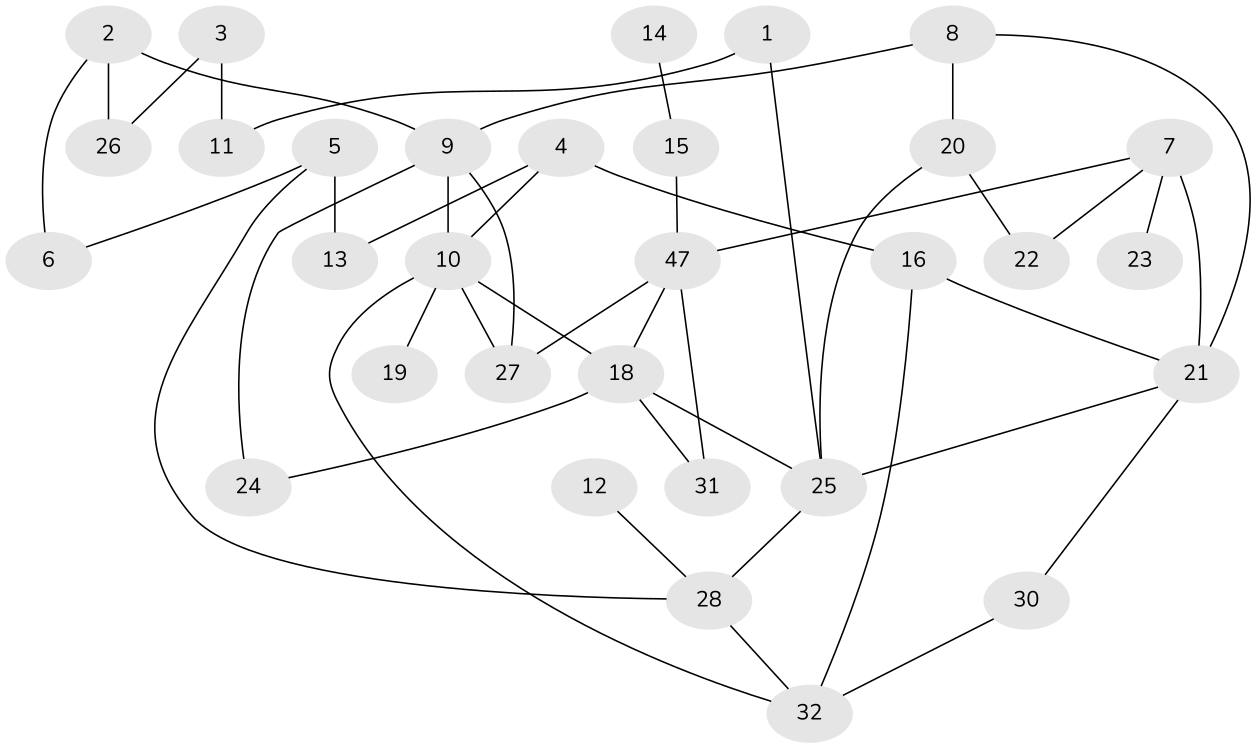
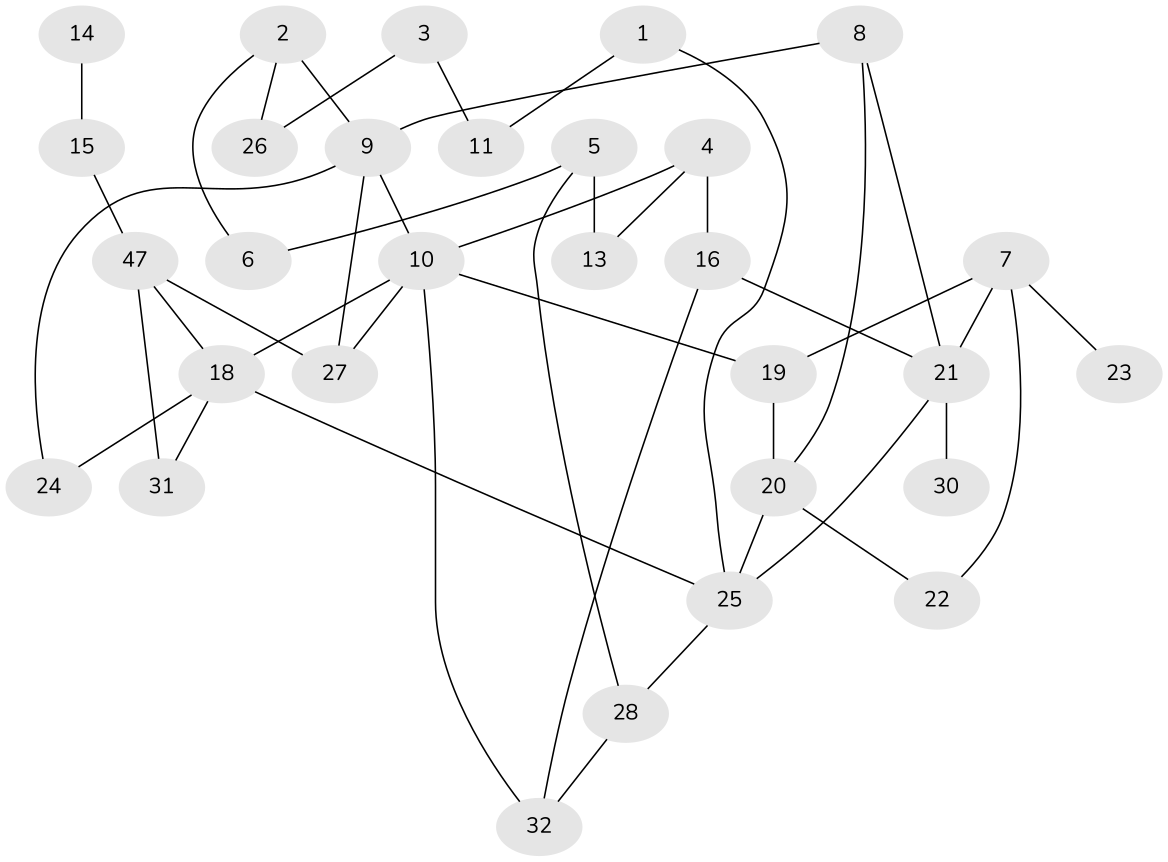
(924, 204) -> (890, 318)
none -> (774, 431)
(594, 487) -> none
(918, 657) -> none
